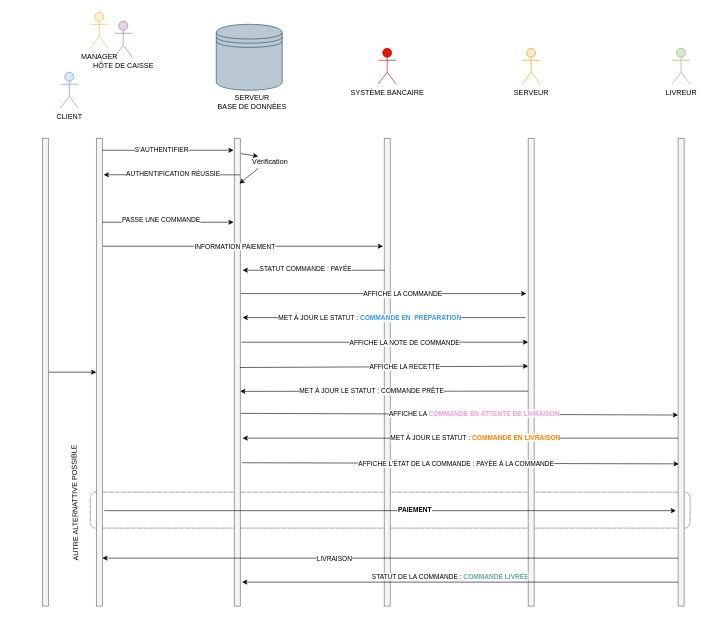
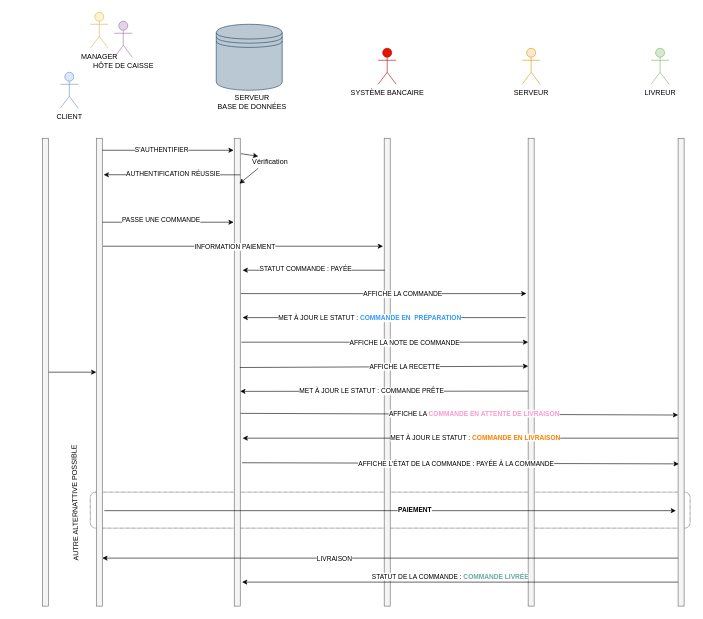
(681, 66) -> (660, 66)
